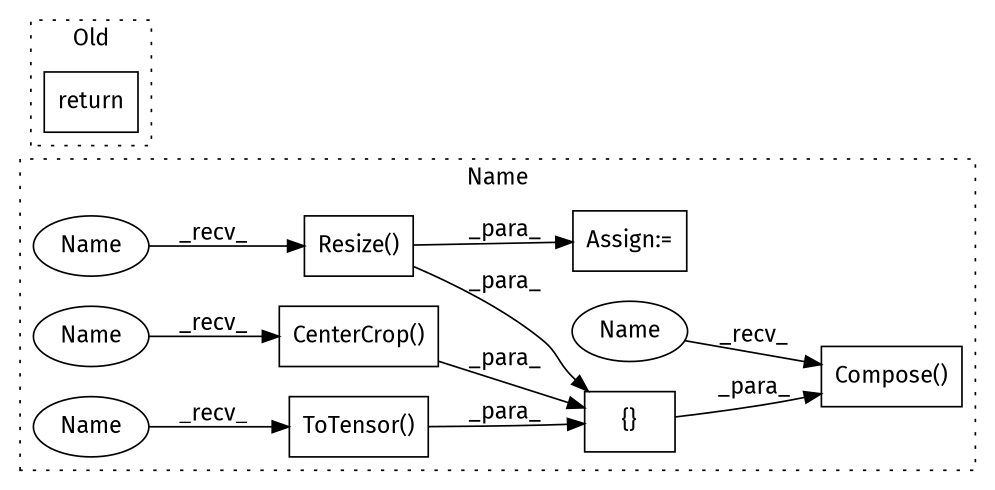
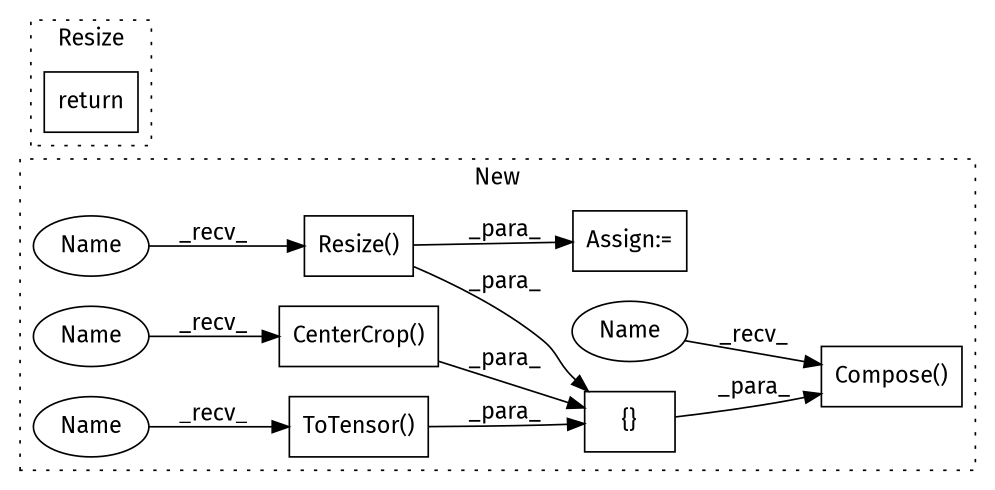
(91, 39) -> (91, 39)
(498, 178) -> (498, 178)
